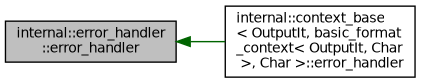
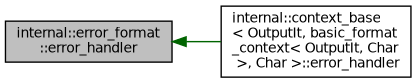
(91, 42) -> (89, 42)
